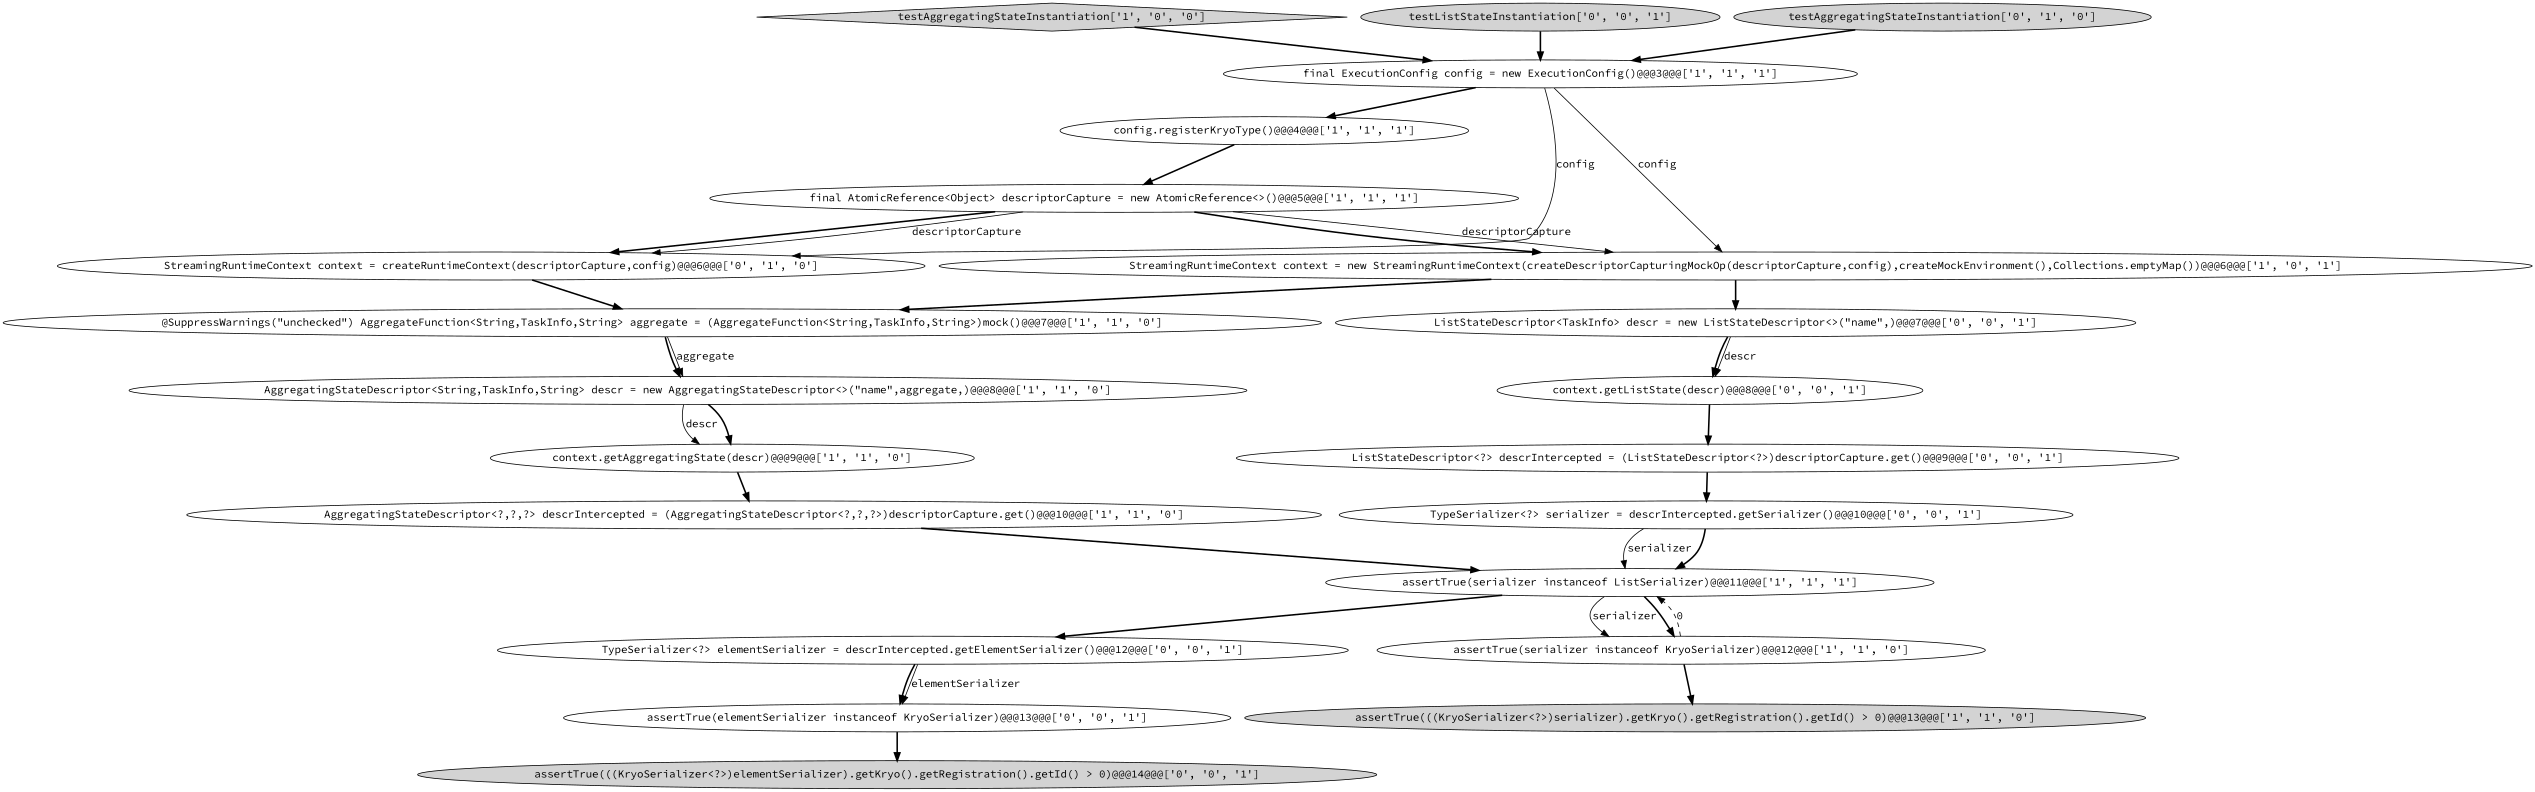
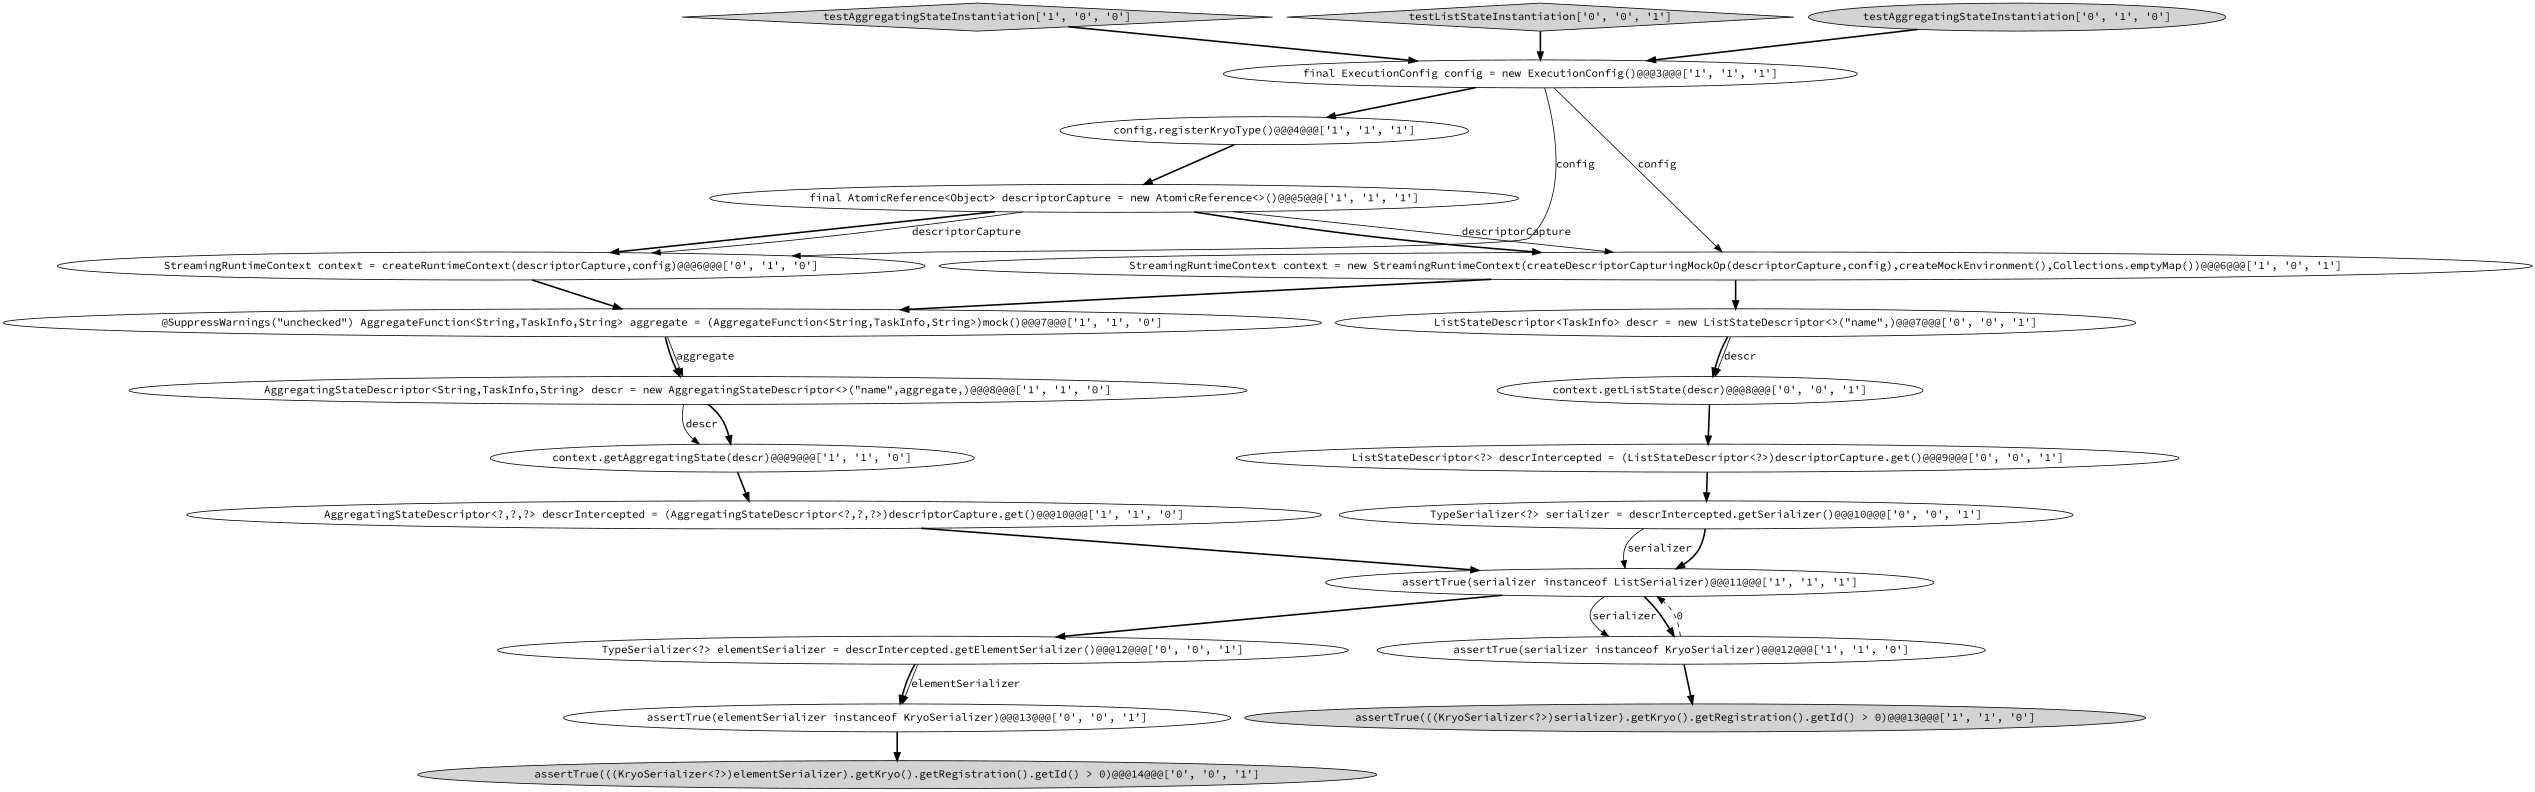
(1540, 17) -> (1540, 17)
